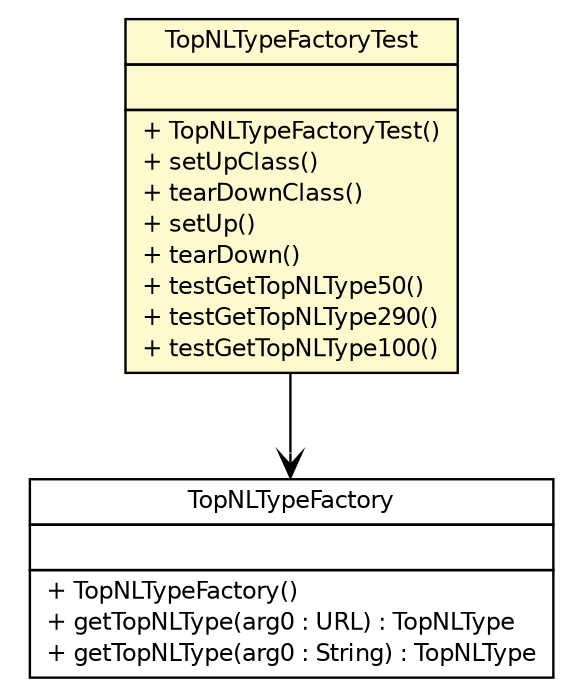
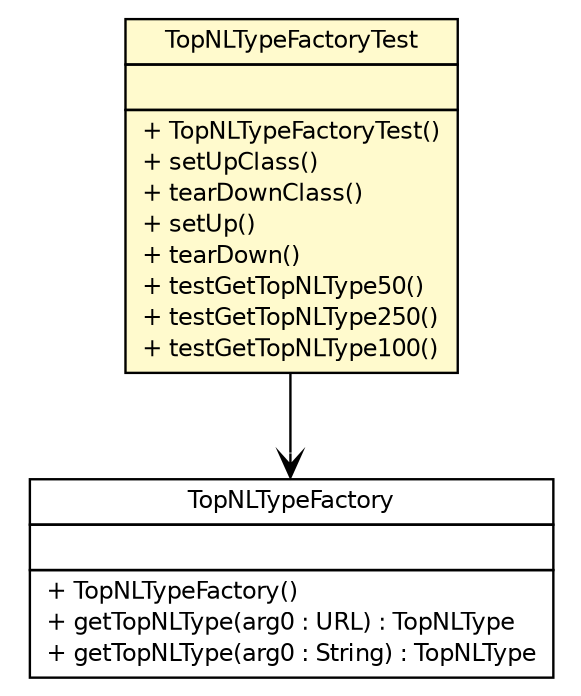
(290, 318) -> (290, 318)
